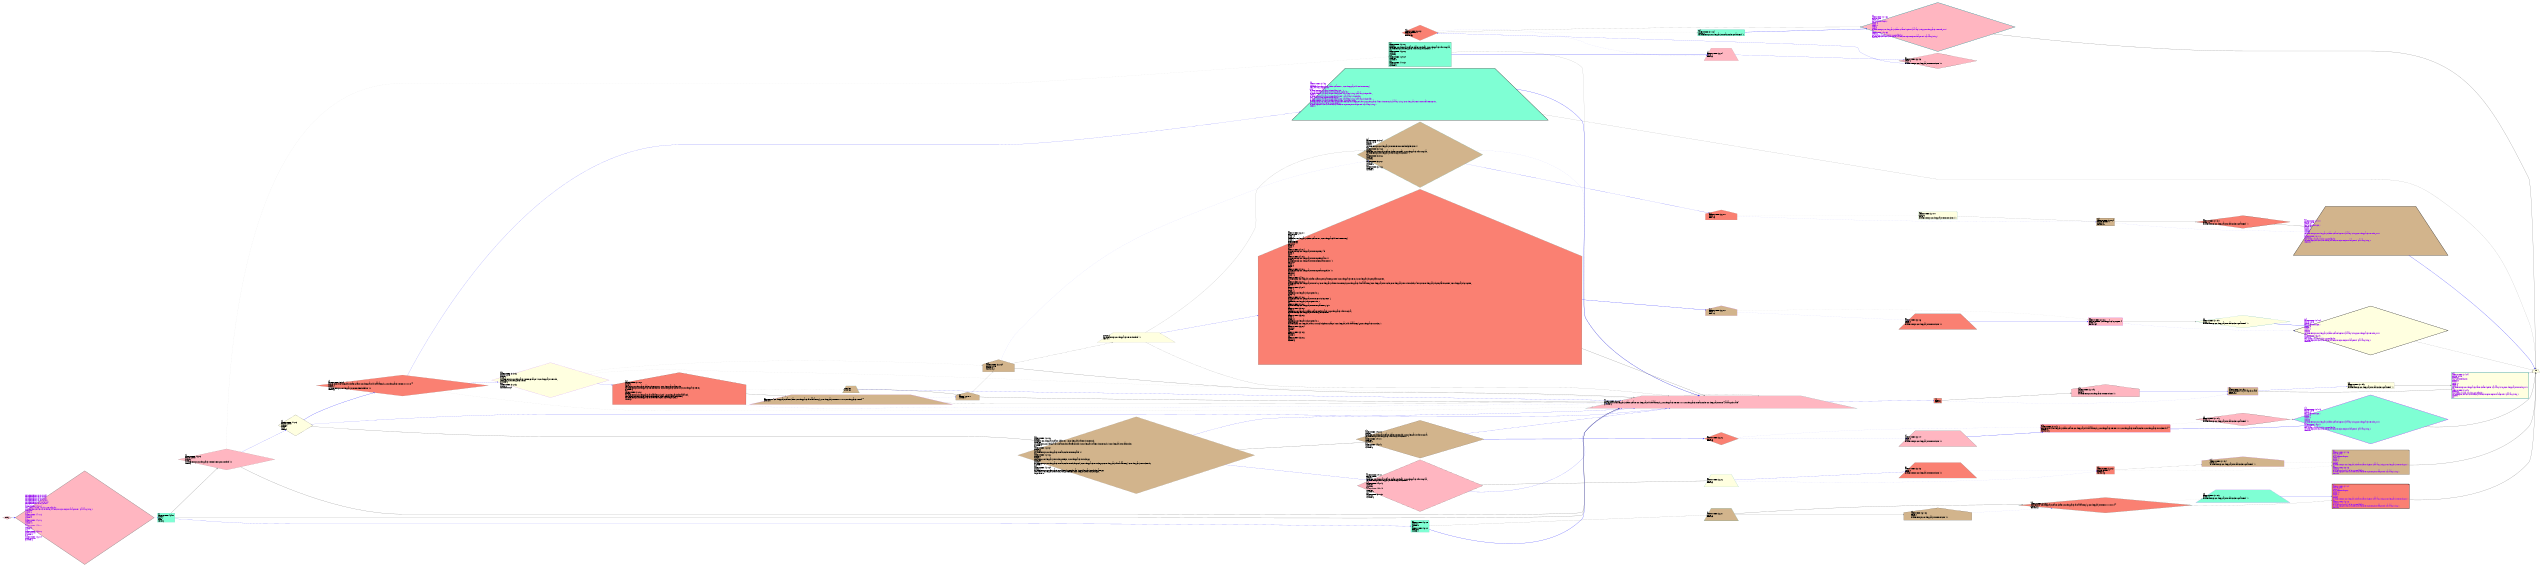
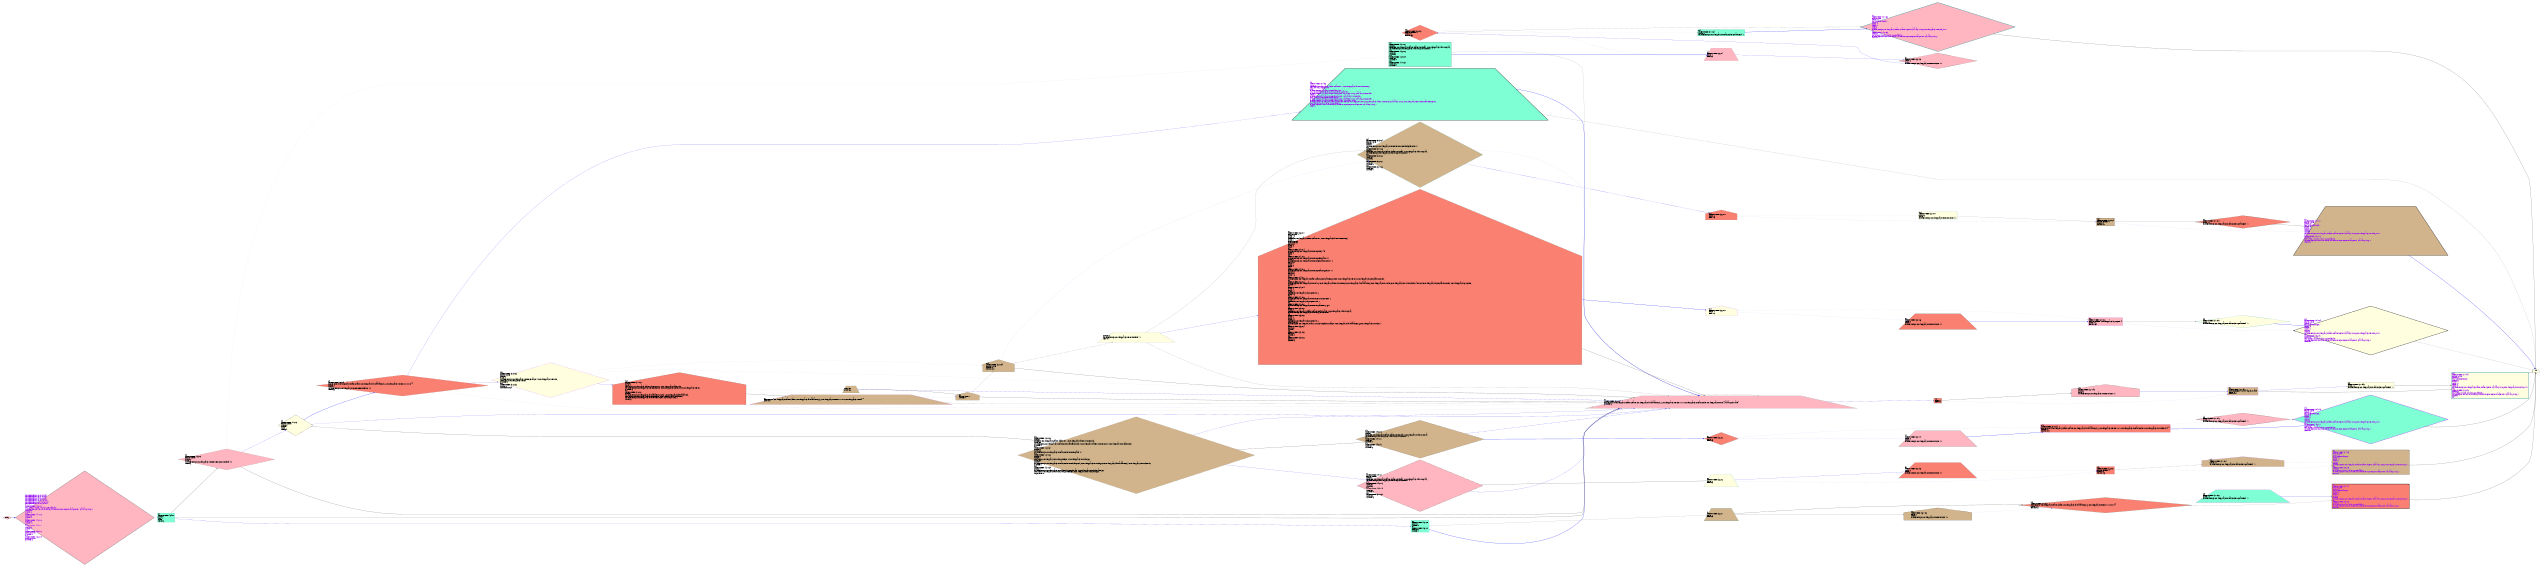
(1721, 311) -> (1721, 311)
(968, 397) -> (968, 397)
